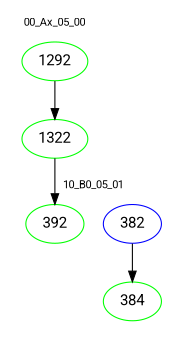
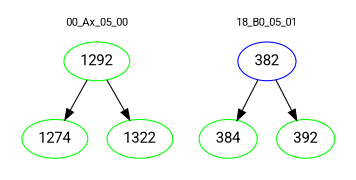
none -> (55, 139)
(55, 182) -> (284, 95)
(94, 186) -> (267, 23)
